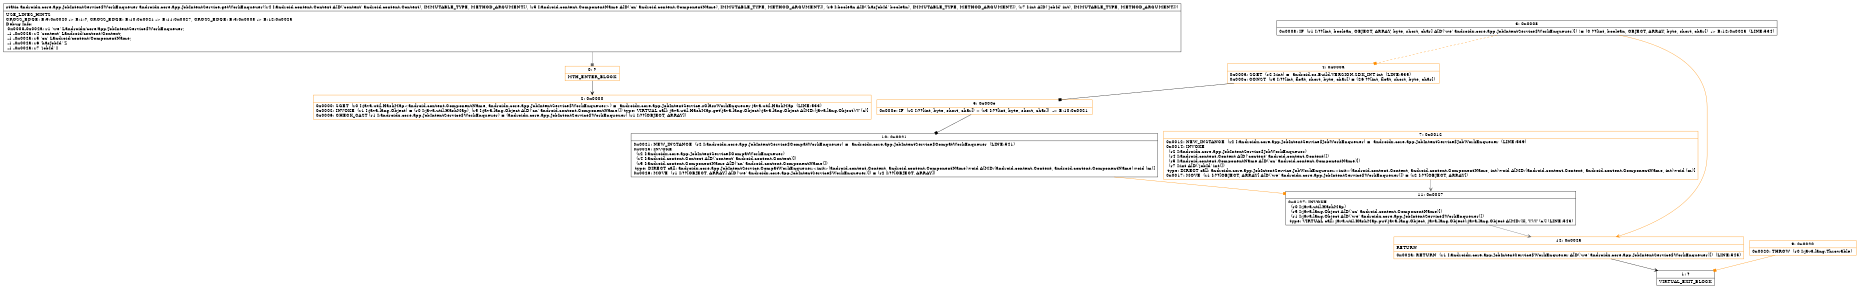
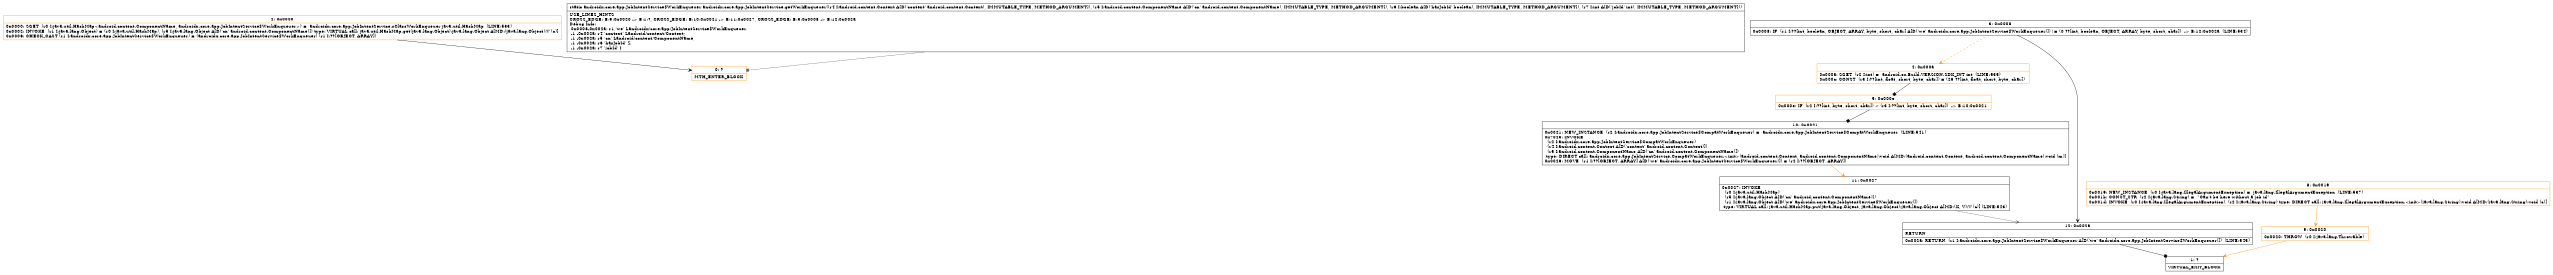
(1437, 49) -> (1965, 49)
(592, 86) -> (543, 55)
(1707, 133) -> (2078, 113)
(655, 149) -> (1566, 137)
(1431, 155) -> none
(1198, 185) -> (1837, 170)
none -> (2318, 194)
(1309, 202) -> (1743, 188)
(1569, 248) -> (2078, 234)
(1746, 263) -> (2256, 248)
(1633, 264) -> (2142, 250)
